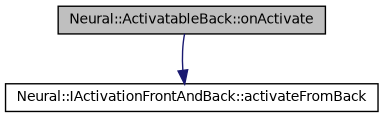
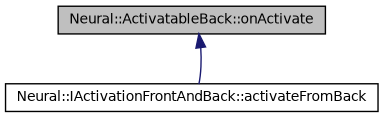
(183, 52) -> (201, 66)
